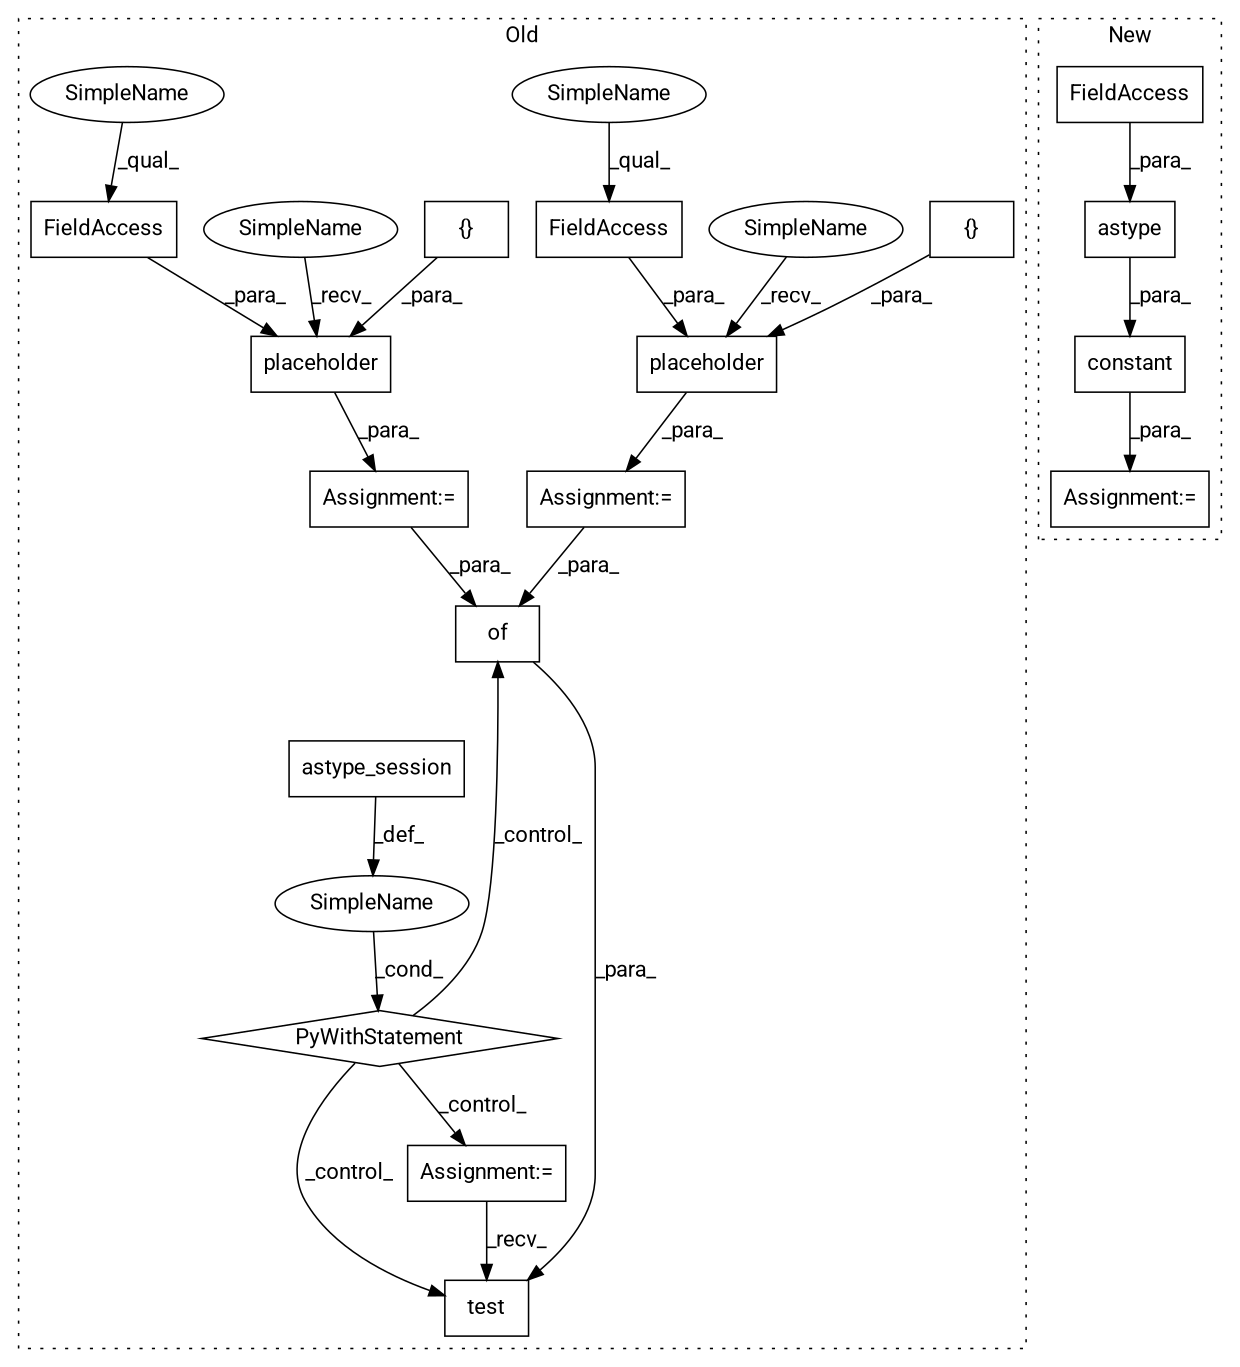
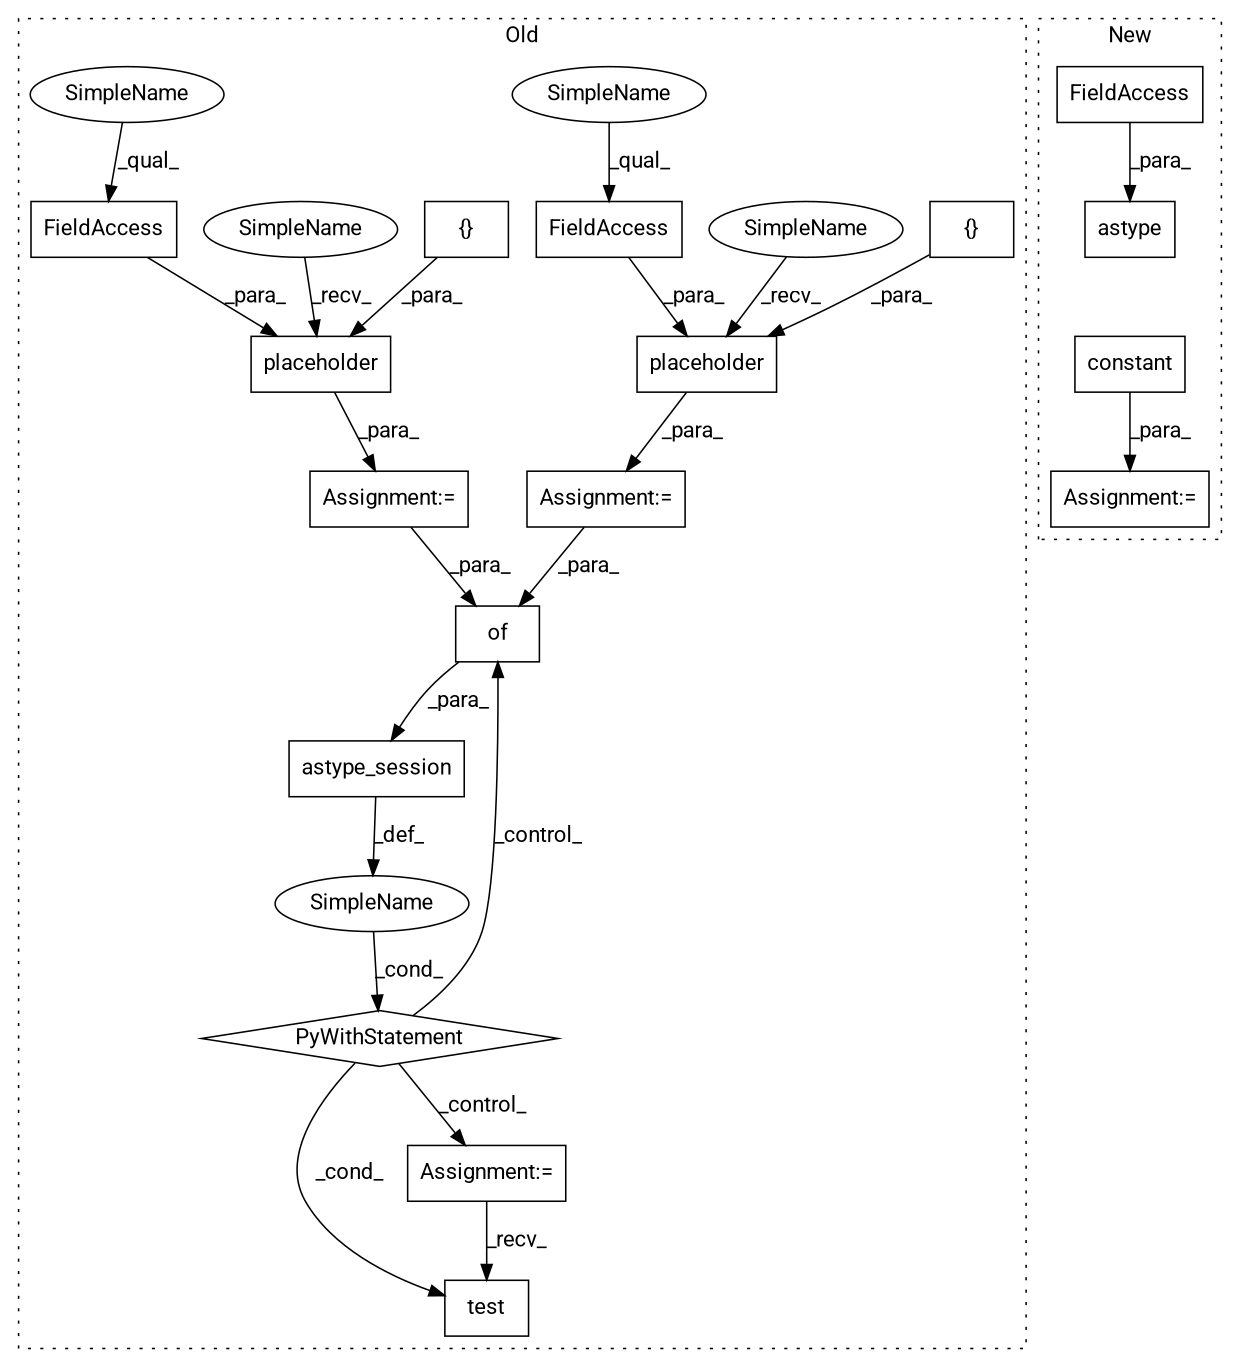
(1130, 289) -> none
(595, 965) -> (426, 692)
(350, 1173) -> (350, 1173)
